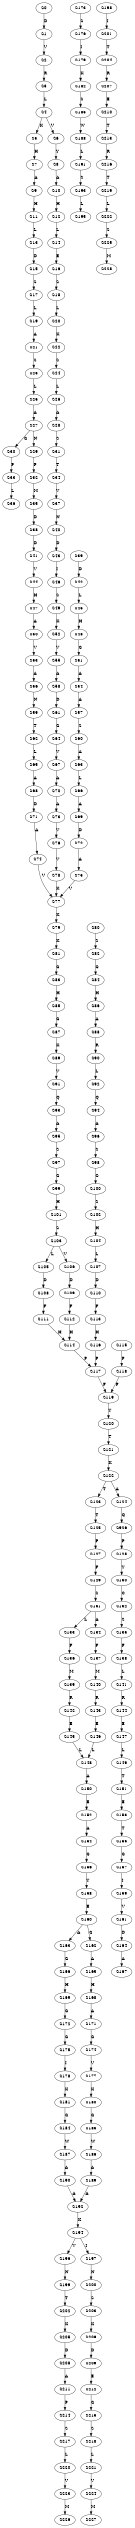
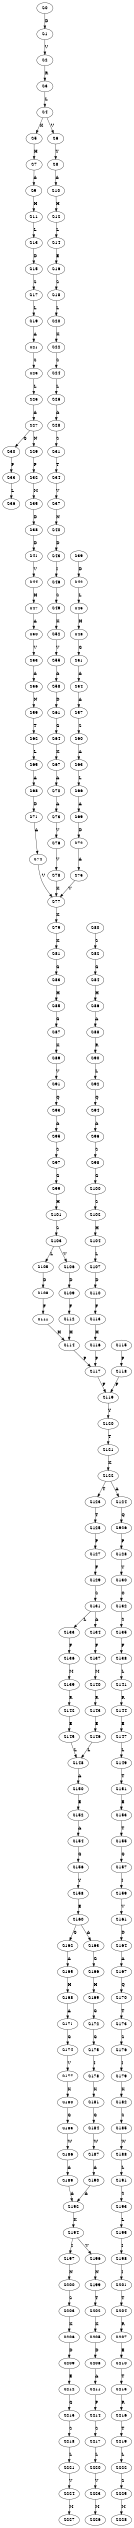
(58, 752) -> (58, 752)
none -> (121, 1998)
none -> (121, 2244)
